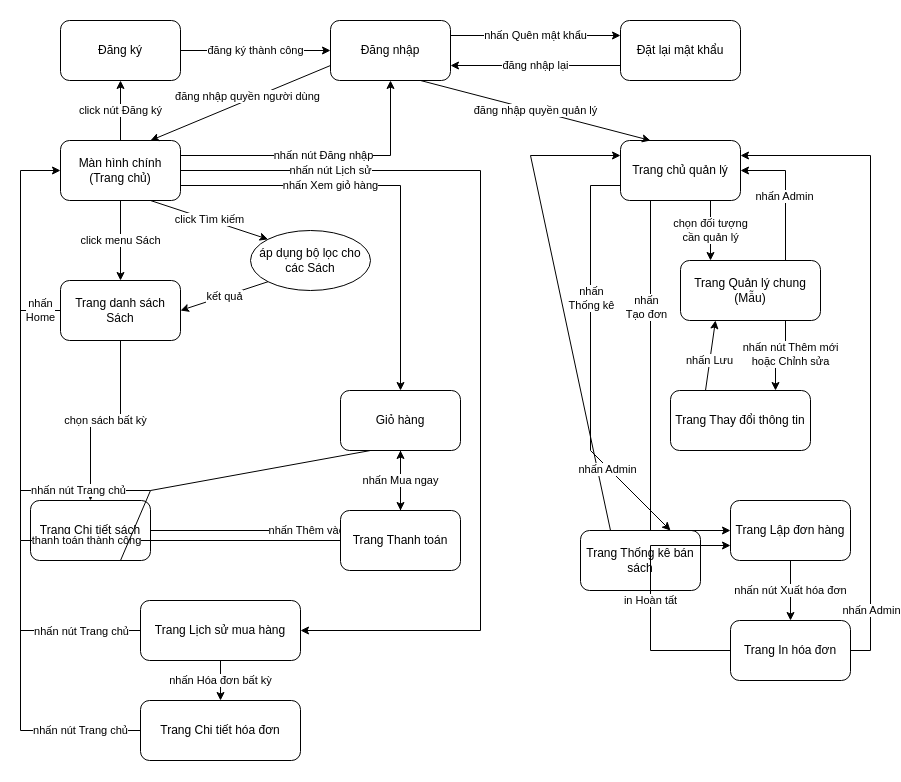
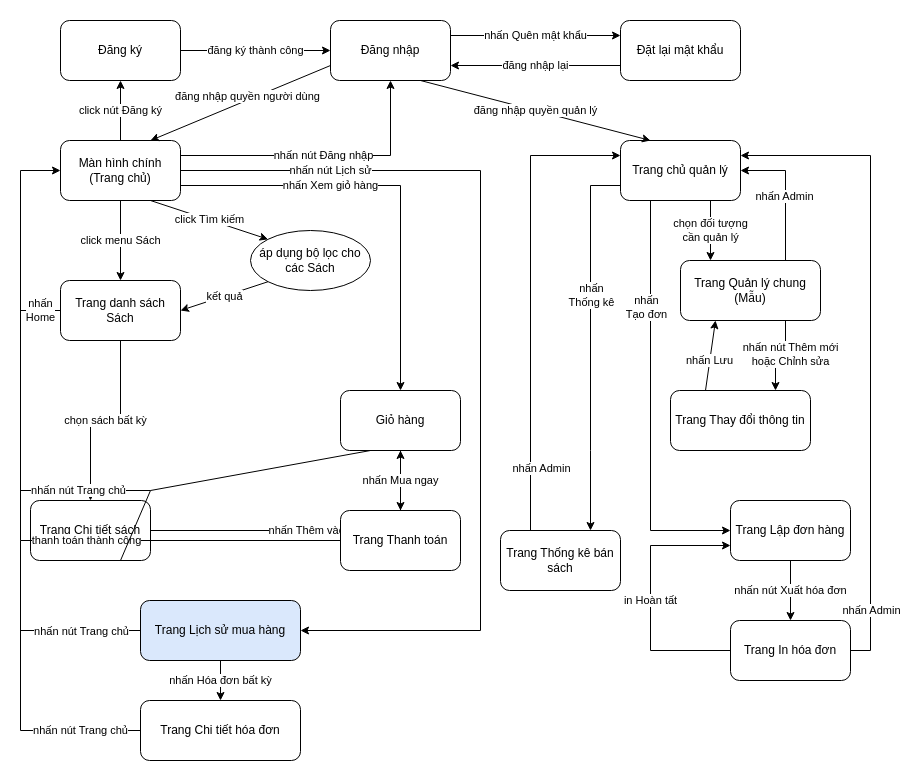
(641, 561) -> (561, 561)
(221, 631) -> (221, 631)
